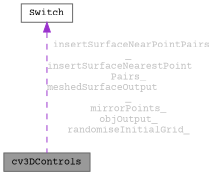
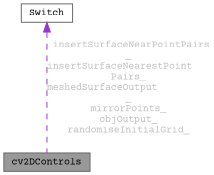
(47, 162) -> (47, 162)
